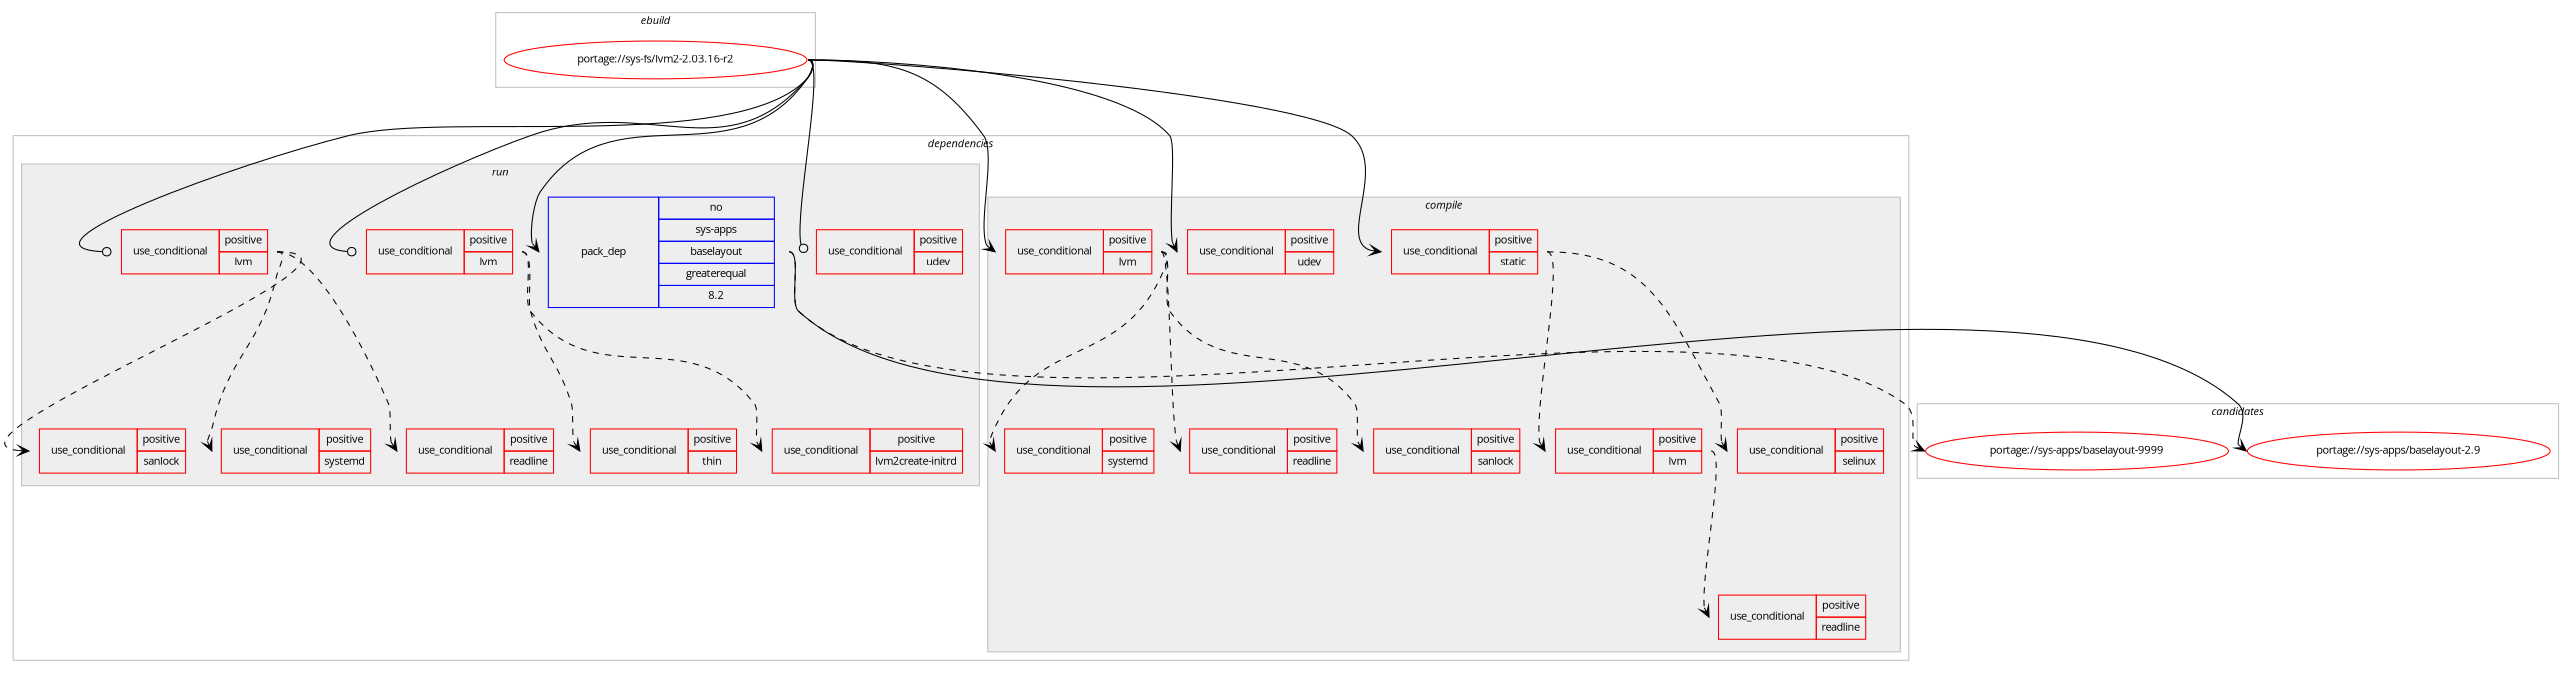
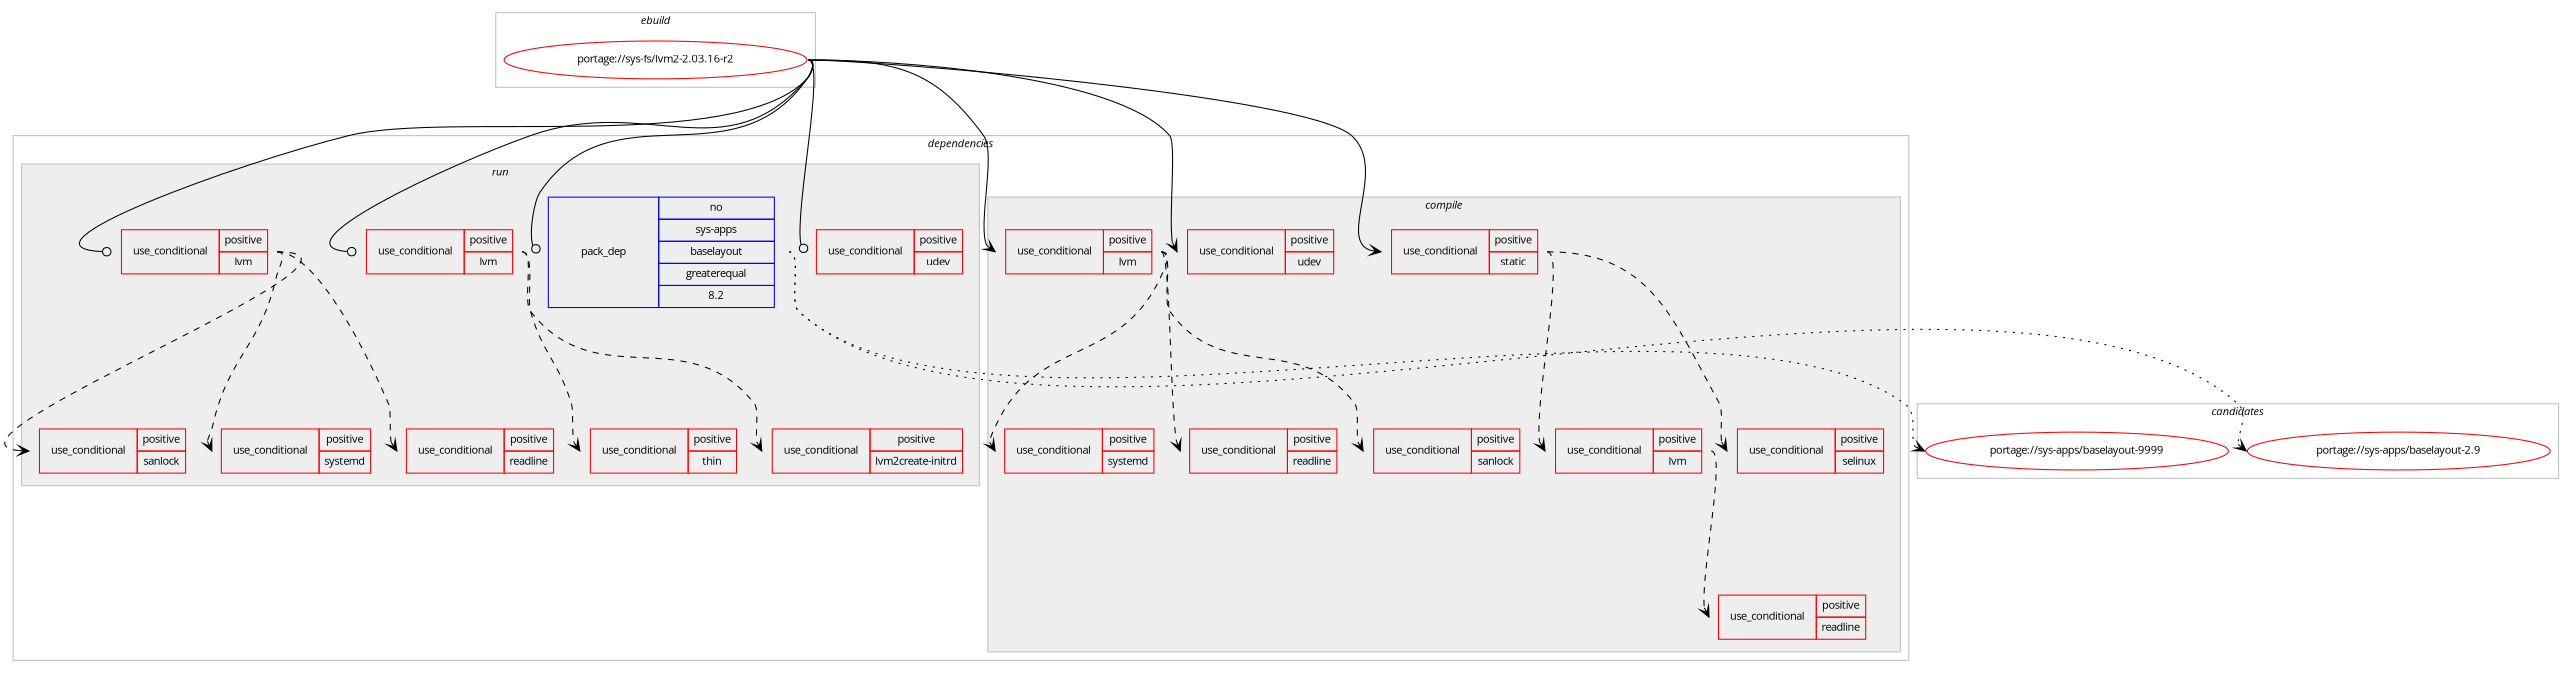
(612, 142) -> (610, 143)
(1341, 366) -> (1341, 366)
(1390, 370) -> (1390, 370)
